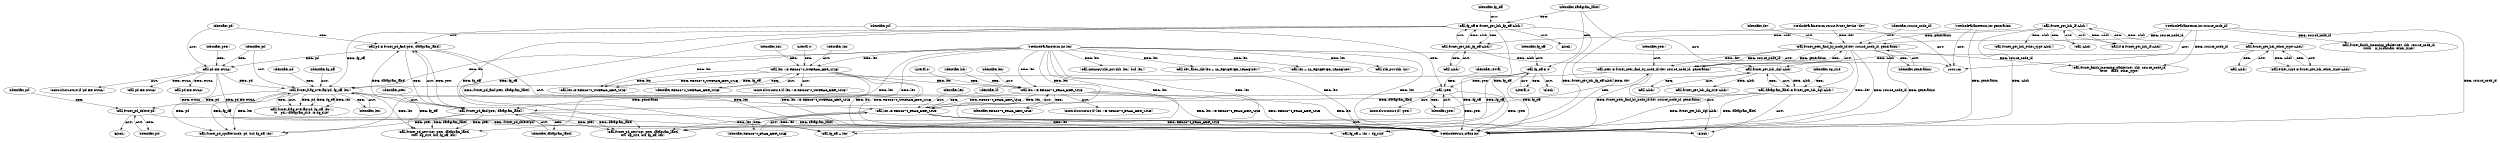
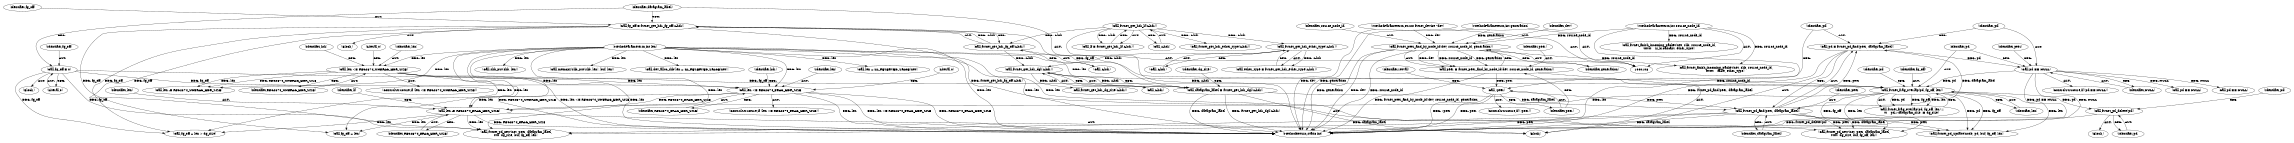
(1392, 70) -> (500, 70)
none -> (2142, 90)
(645, 100) -> (1655, 100)
(1138, 130) -> (406, 85)
